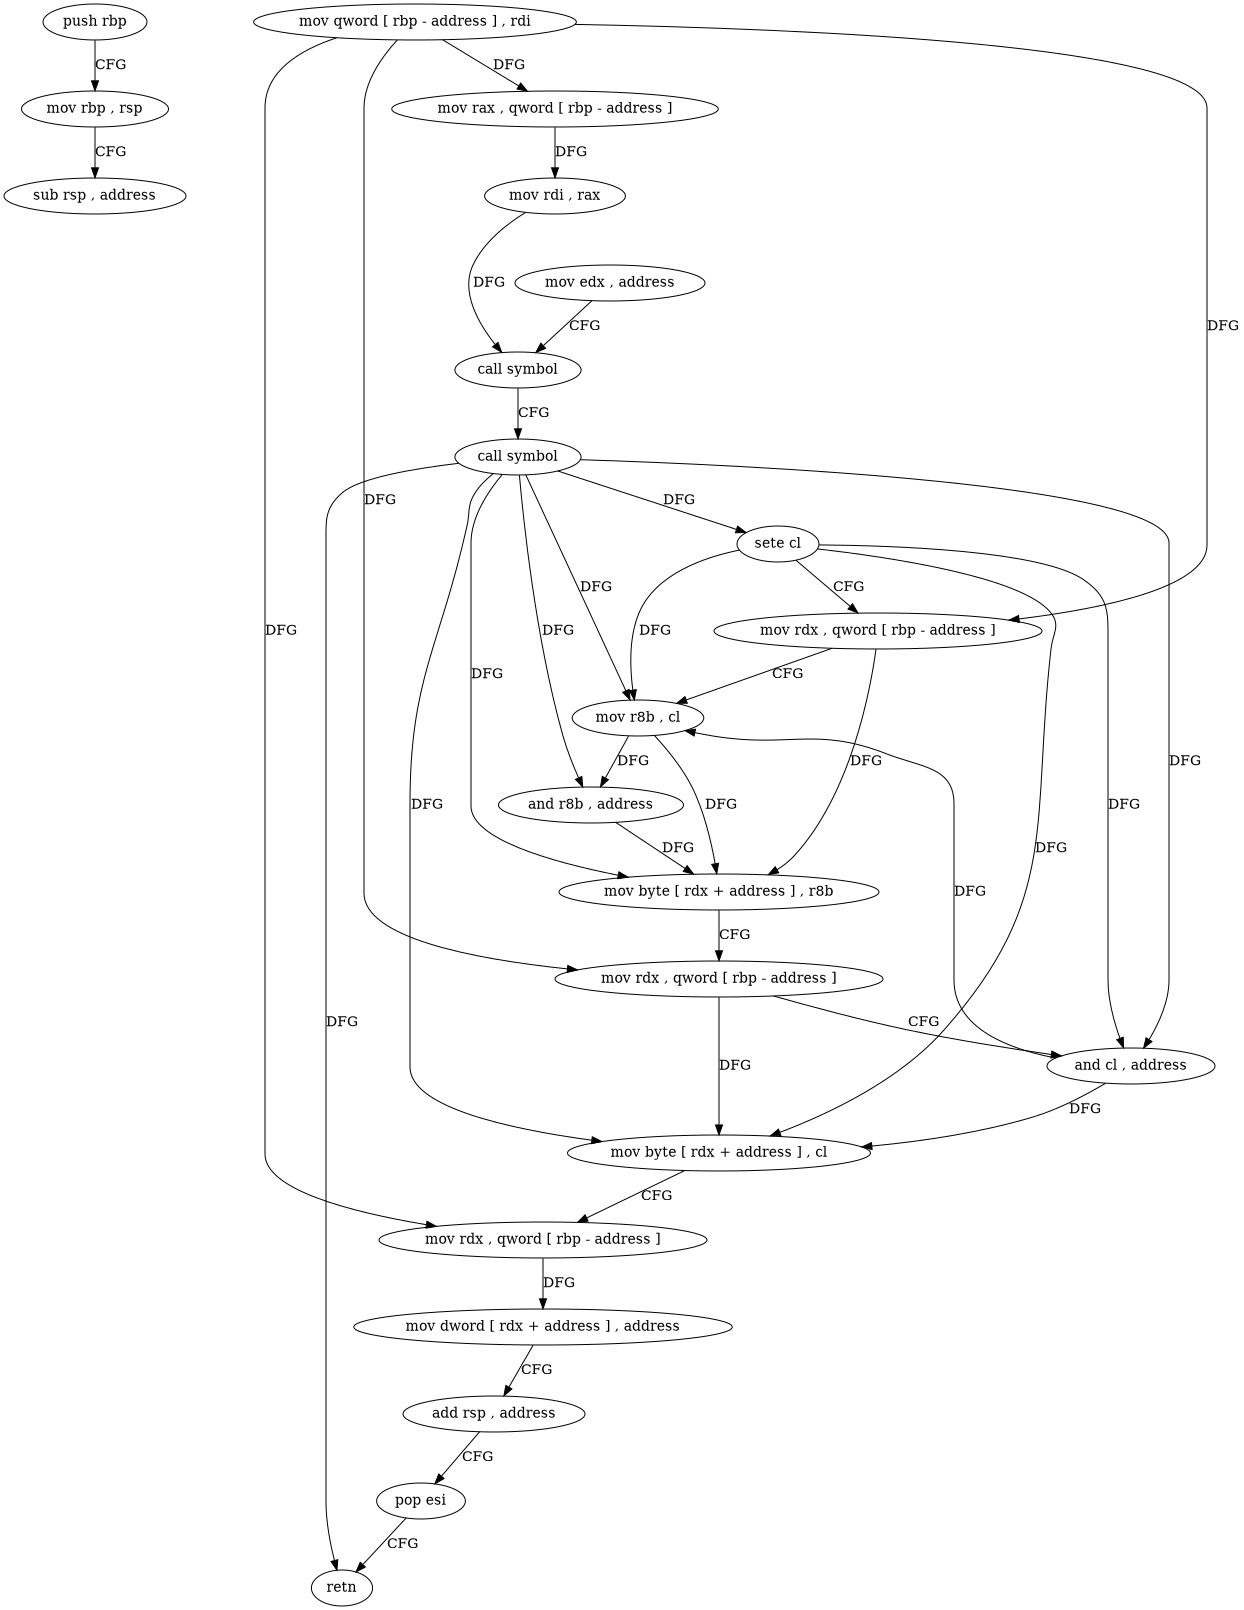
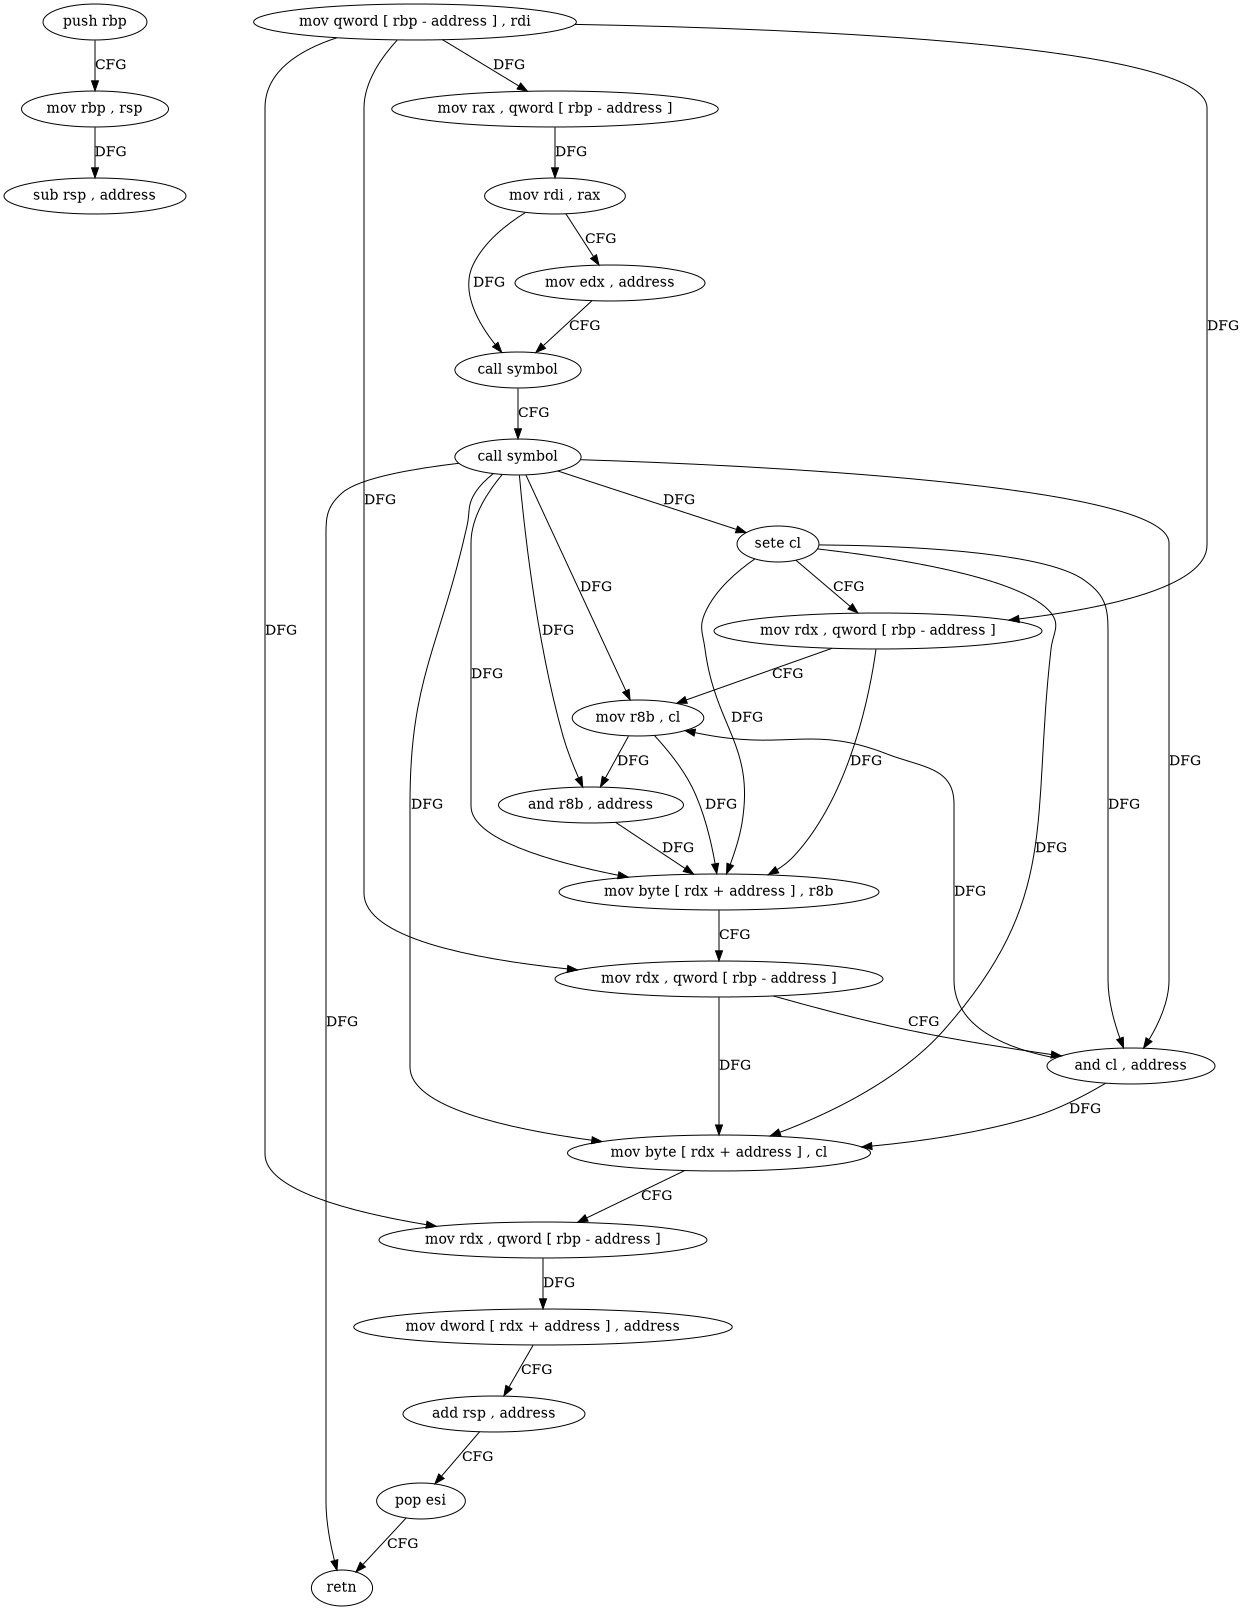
(111, 152) -> (111, 152)
none -> (580, 235)
(651, 594) -> (719, 703)
